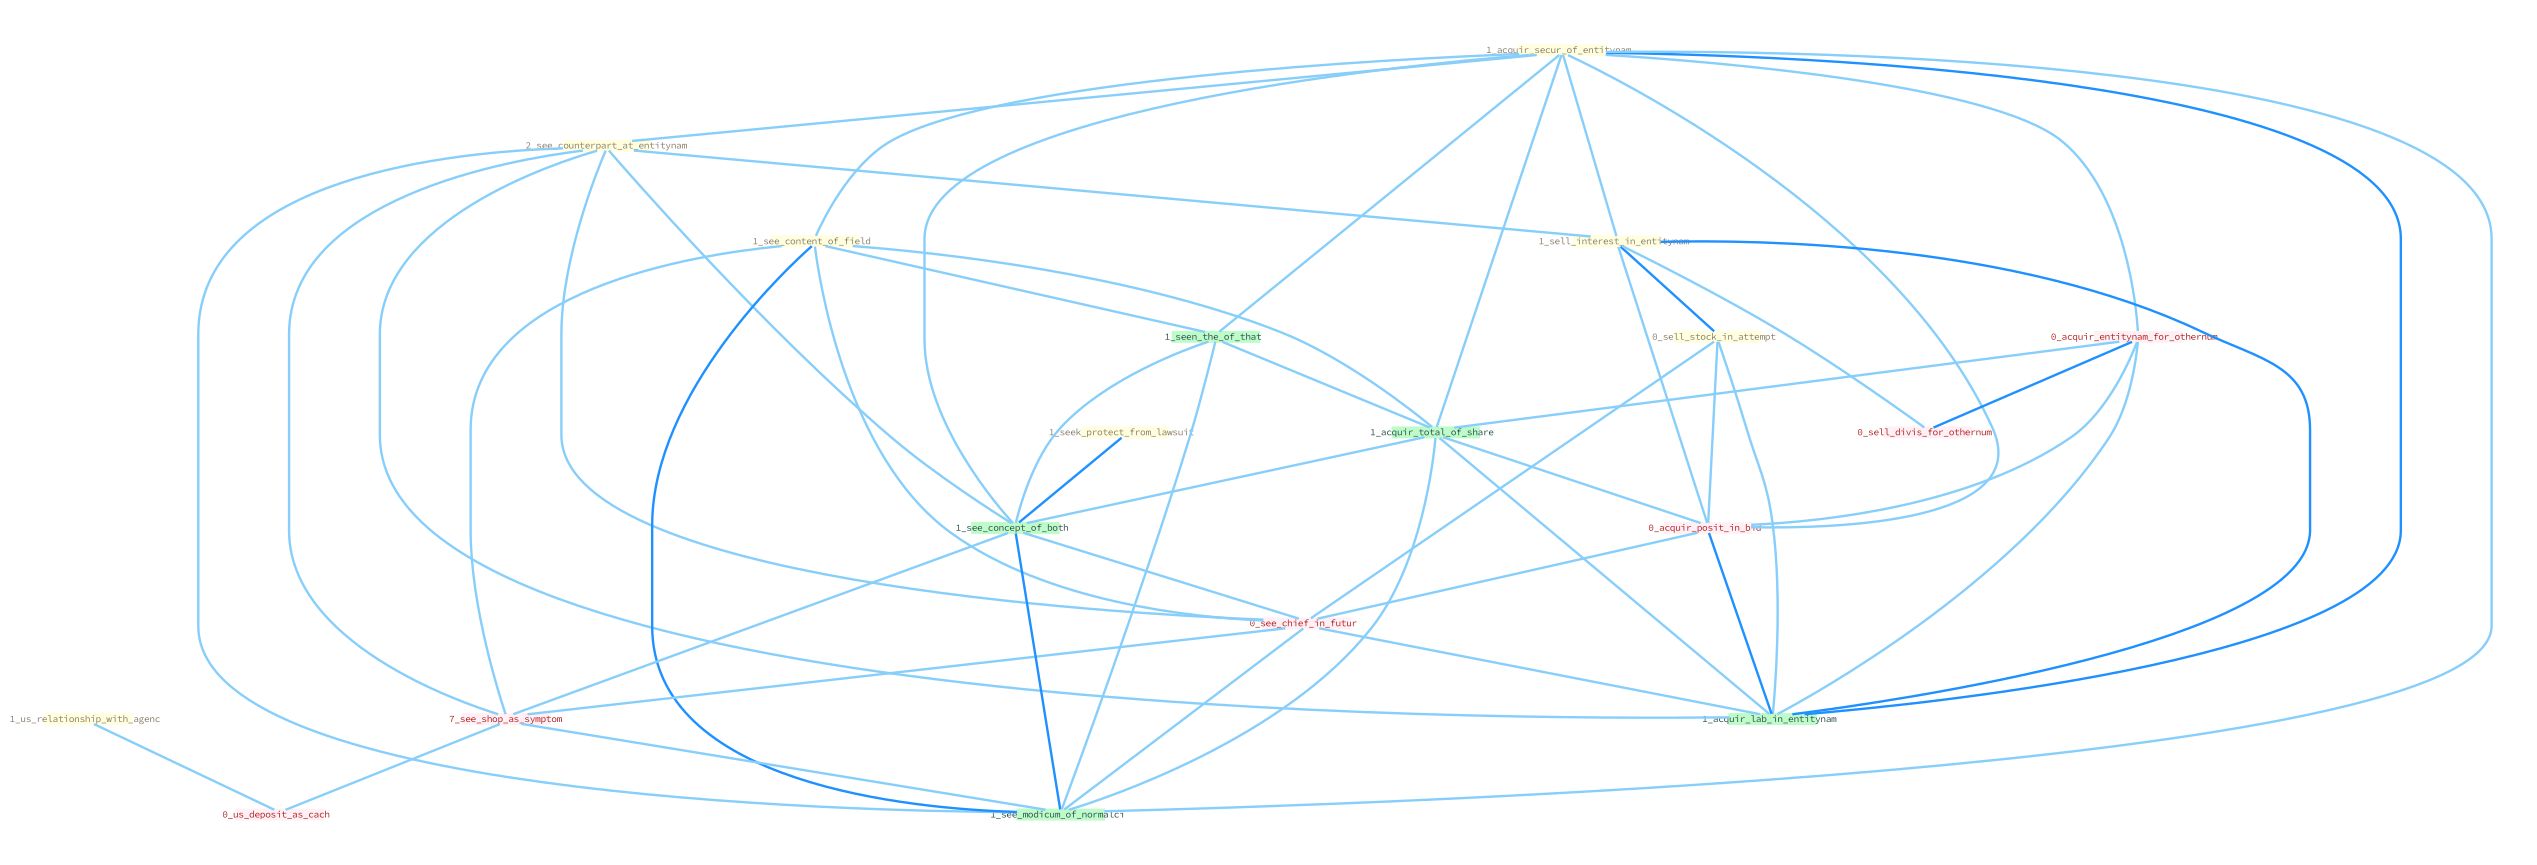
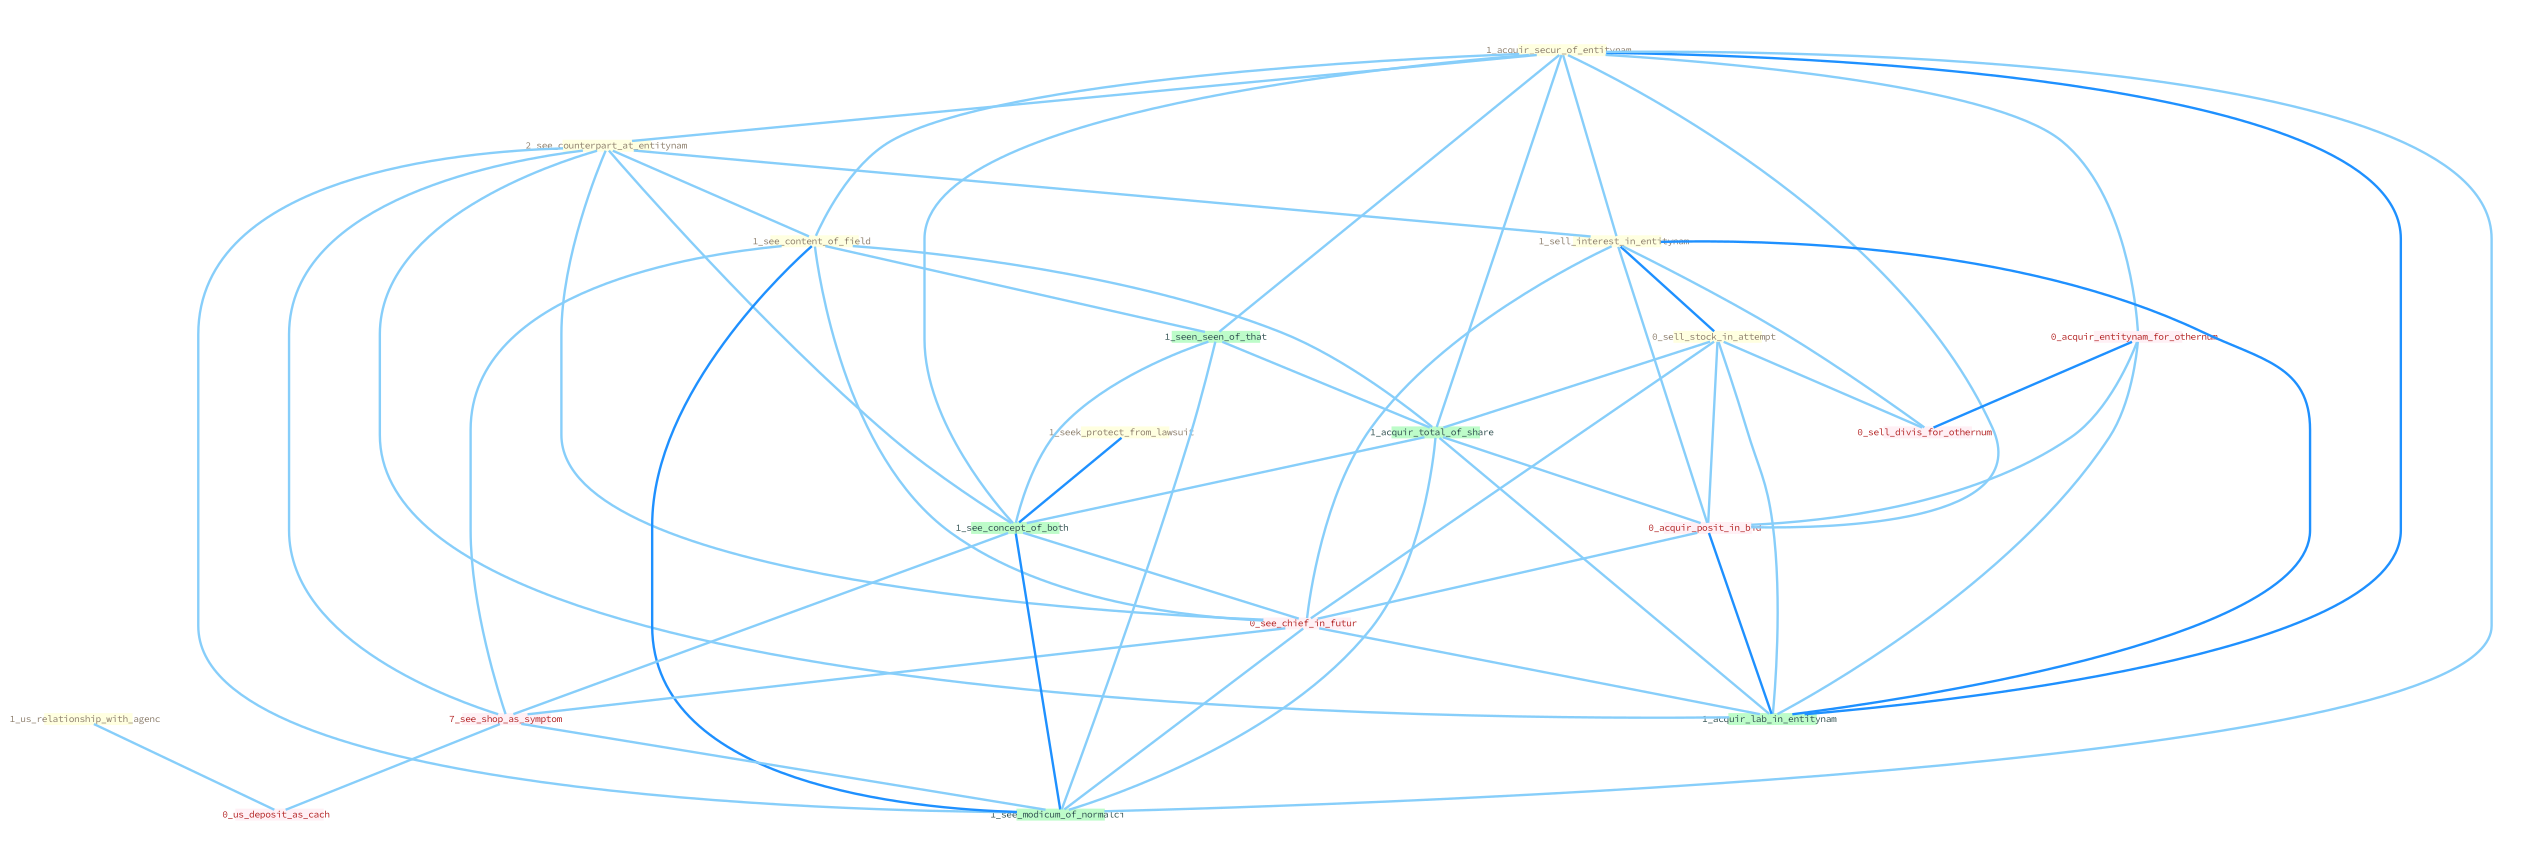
none -> (711, 194)
(1216, 337) -> (1216, 337)
none -> (1413, 380)
(1787, 385) -> (1577, 385)
none -> (1823, 385)
